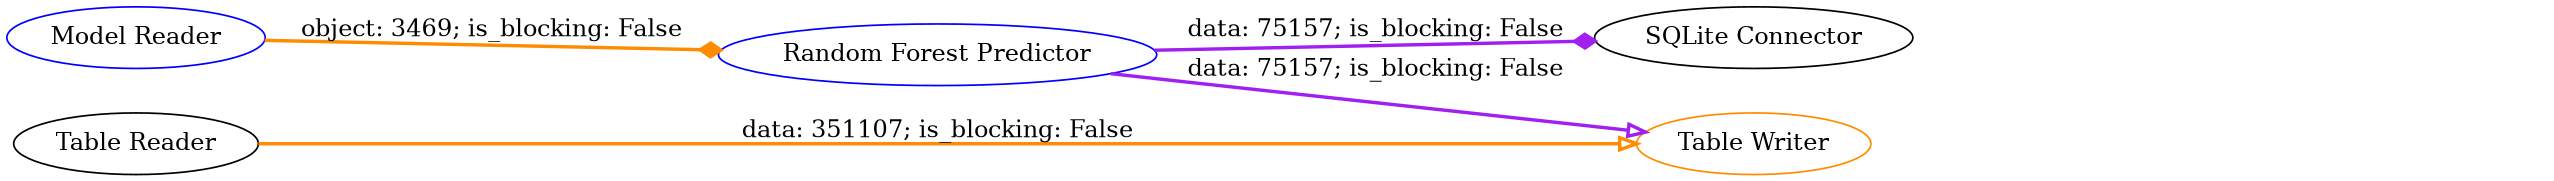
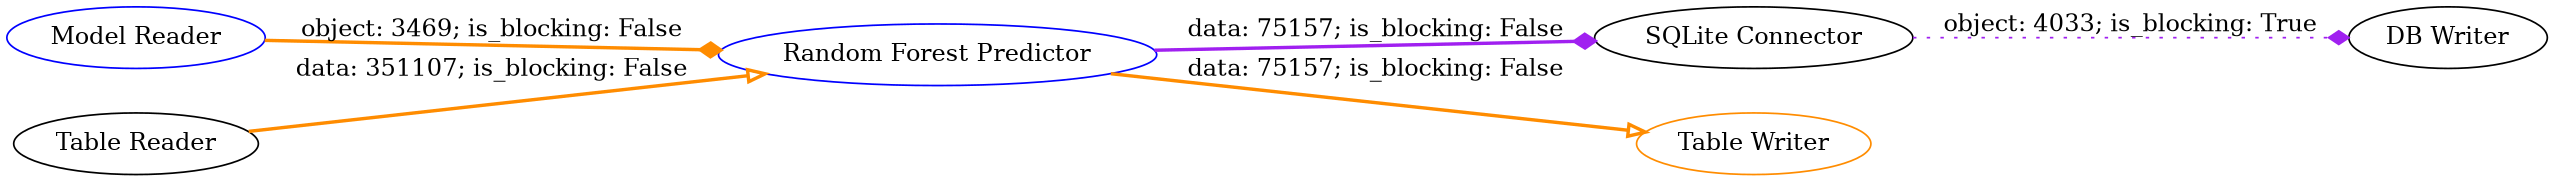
none -> (2448, 38)
(1370, 102) -> (1370, 102)
(939, 144) -> (498, 104)
